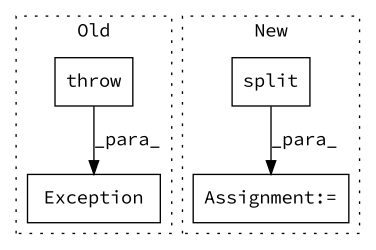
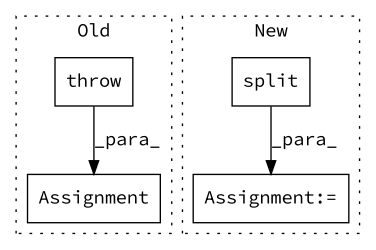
(94, 199) -> (94, 199)
